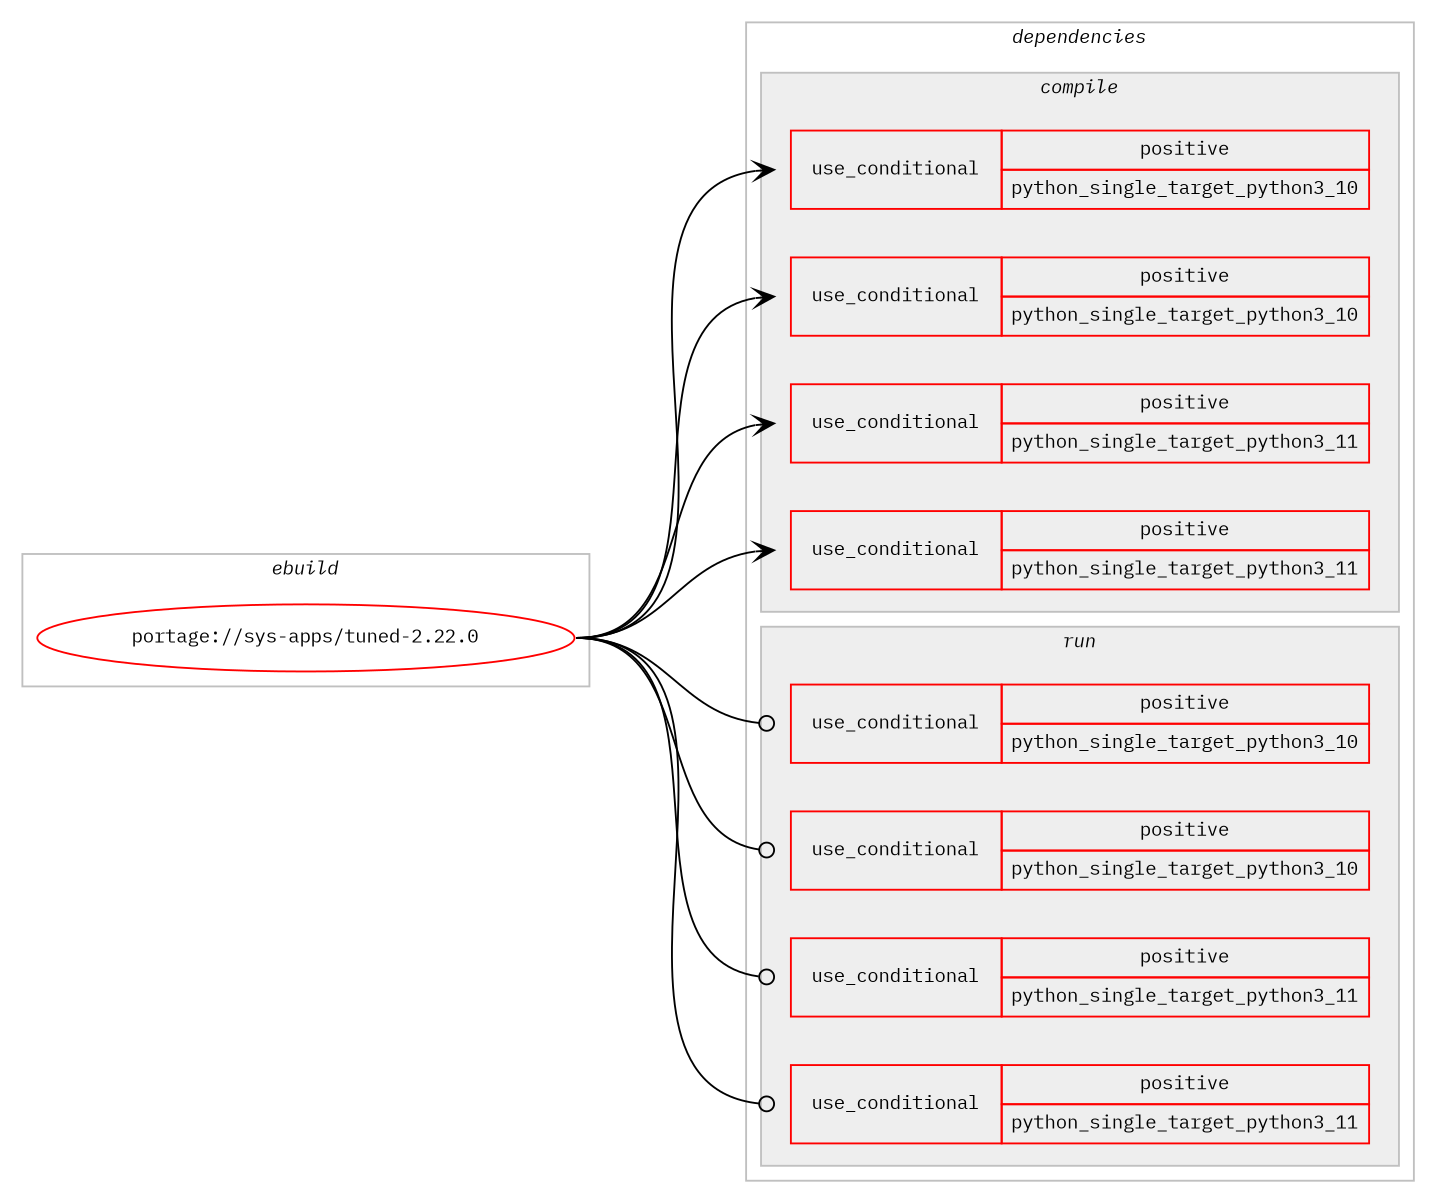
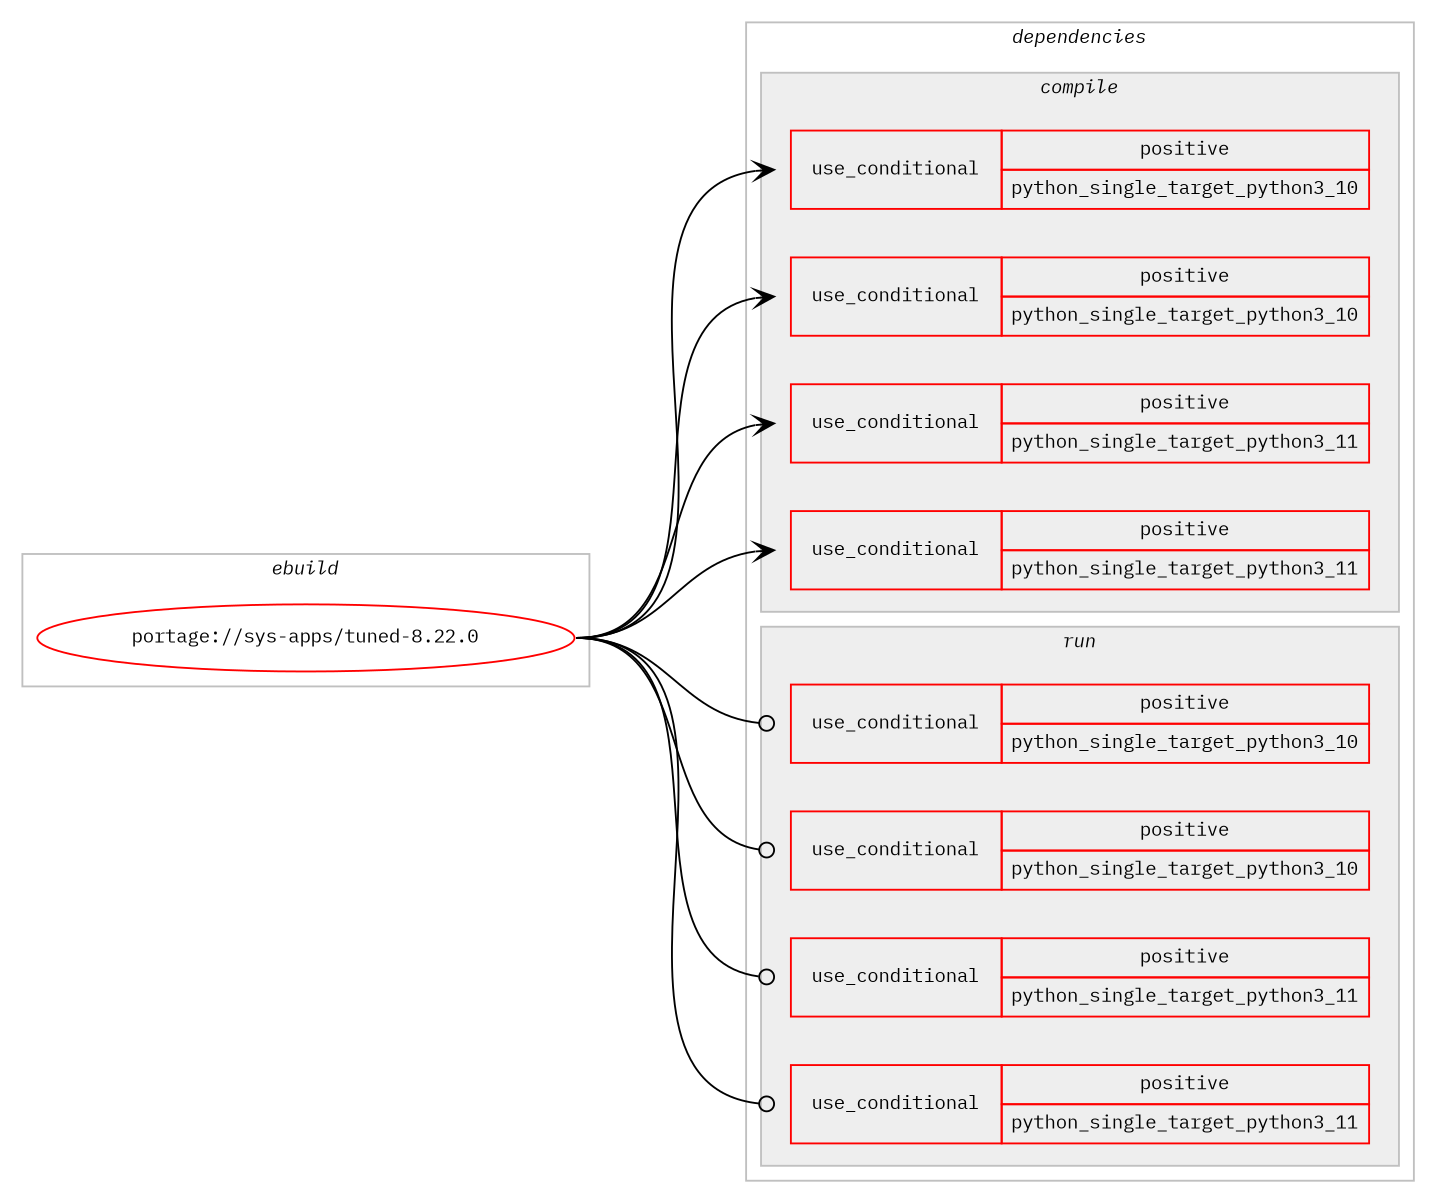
(306, 638) -> (306, 638)
